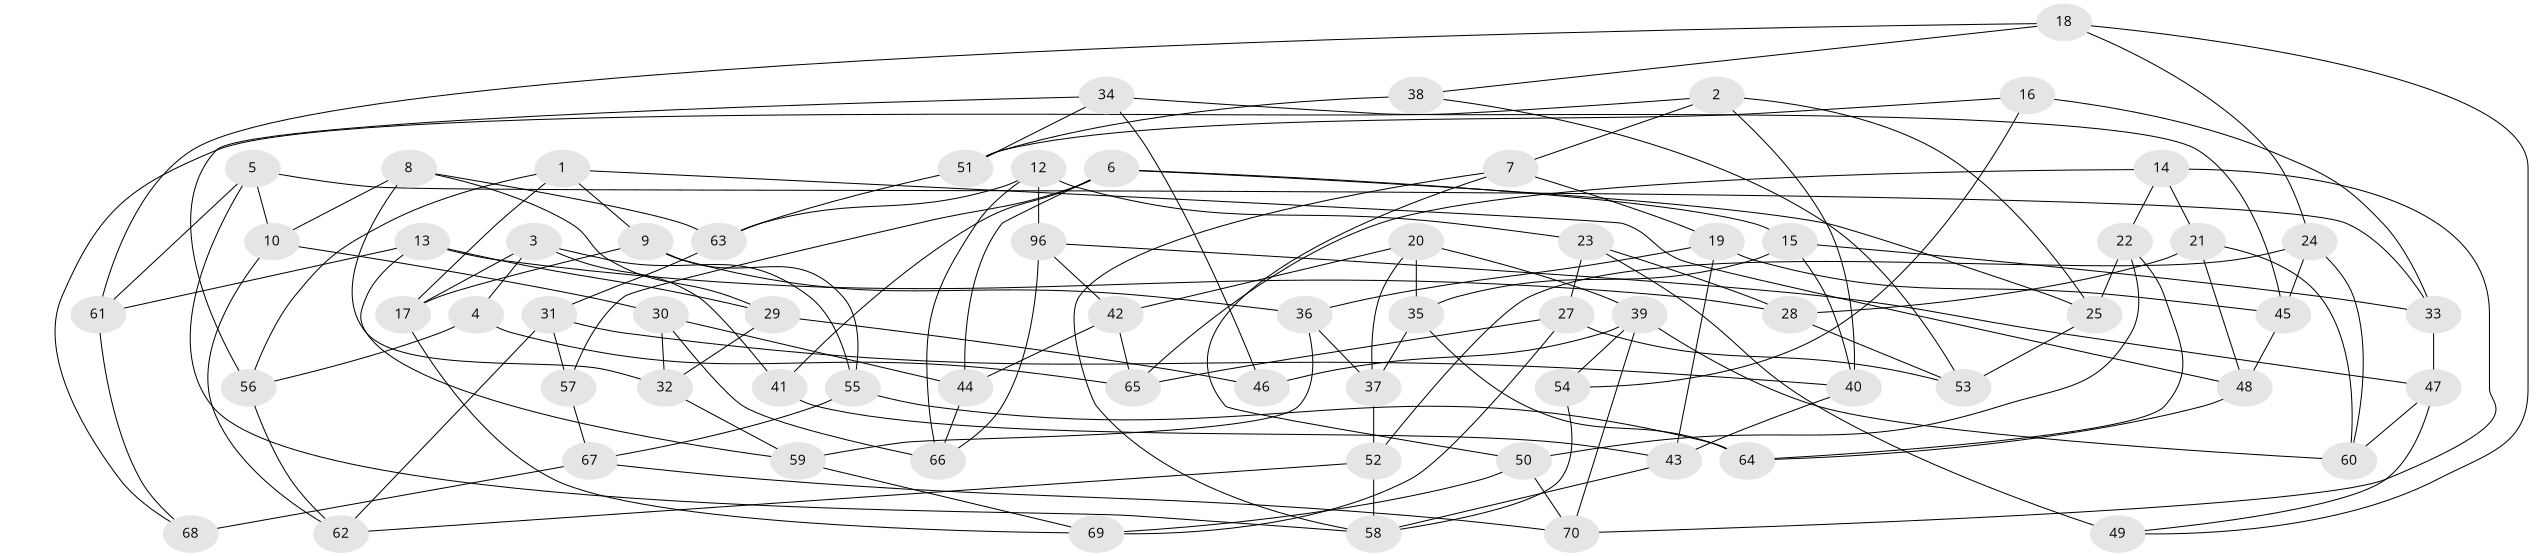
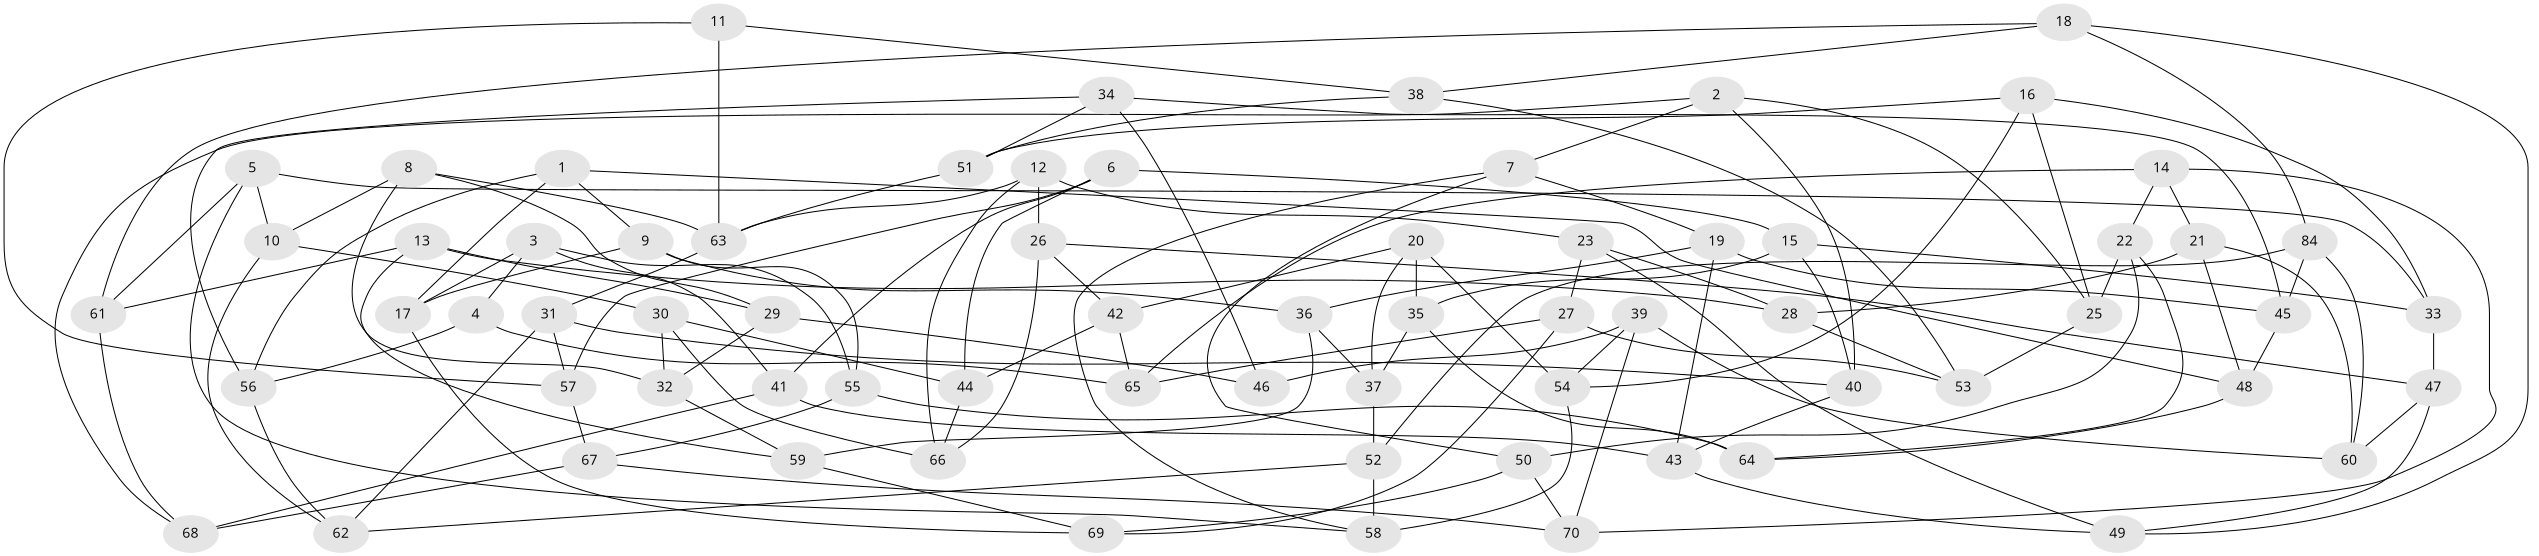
none -> (719, 22)
(1707, 208) -> (2062, 210)
(1039, 242) -> (1039, 242)
(2310, 242) -> (2310, 242)
(1504, 265) -> (1489, 315)
none -> (485, 459)
(1561, 489) -> (1891, 515)
